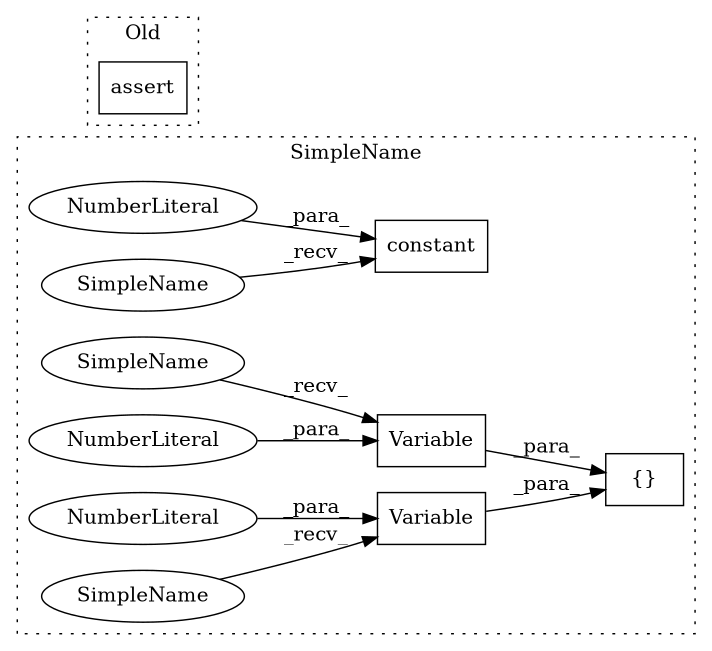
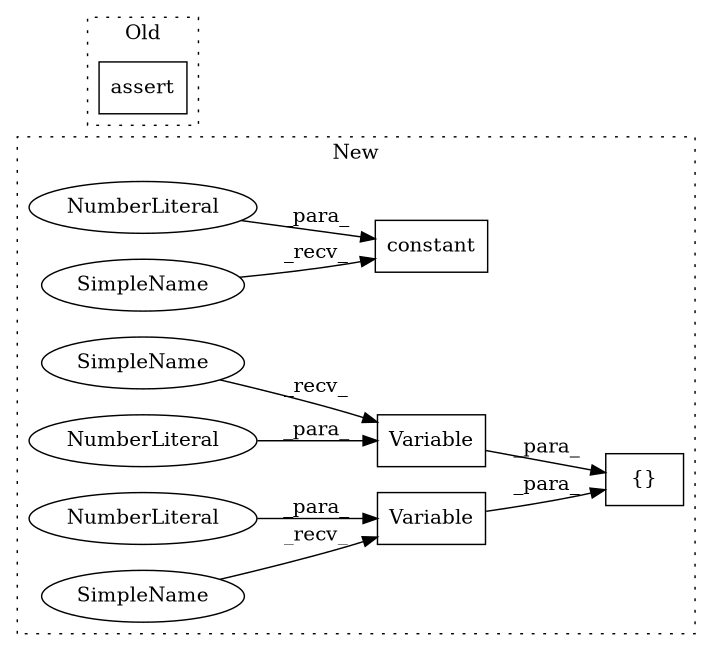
(356, 153) -> (356, 153)
